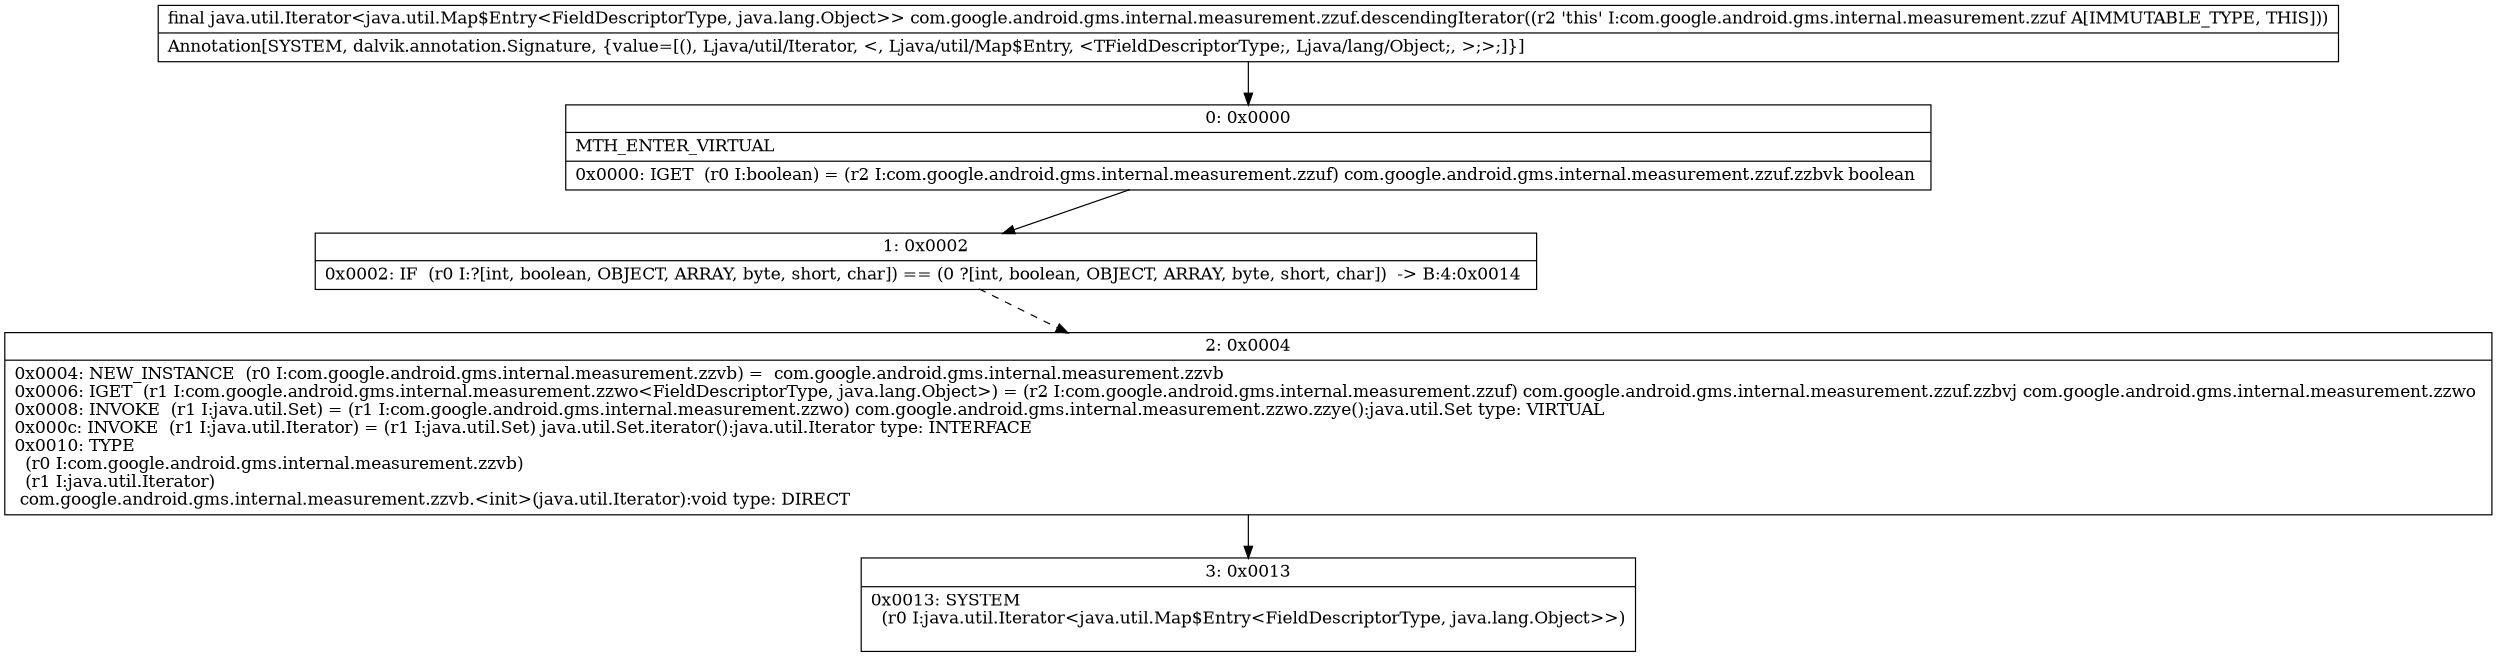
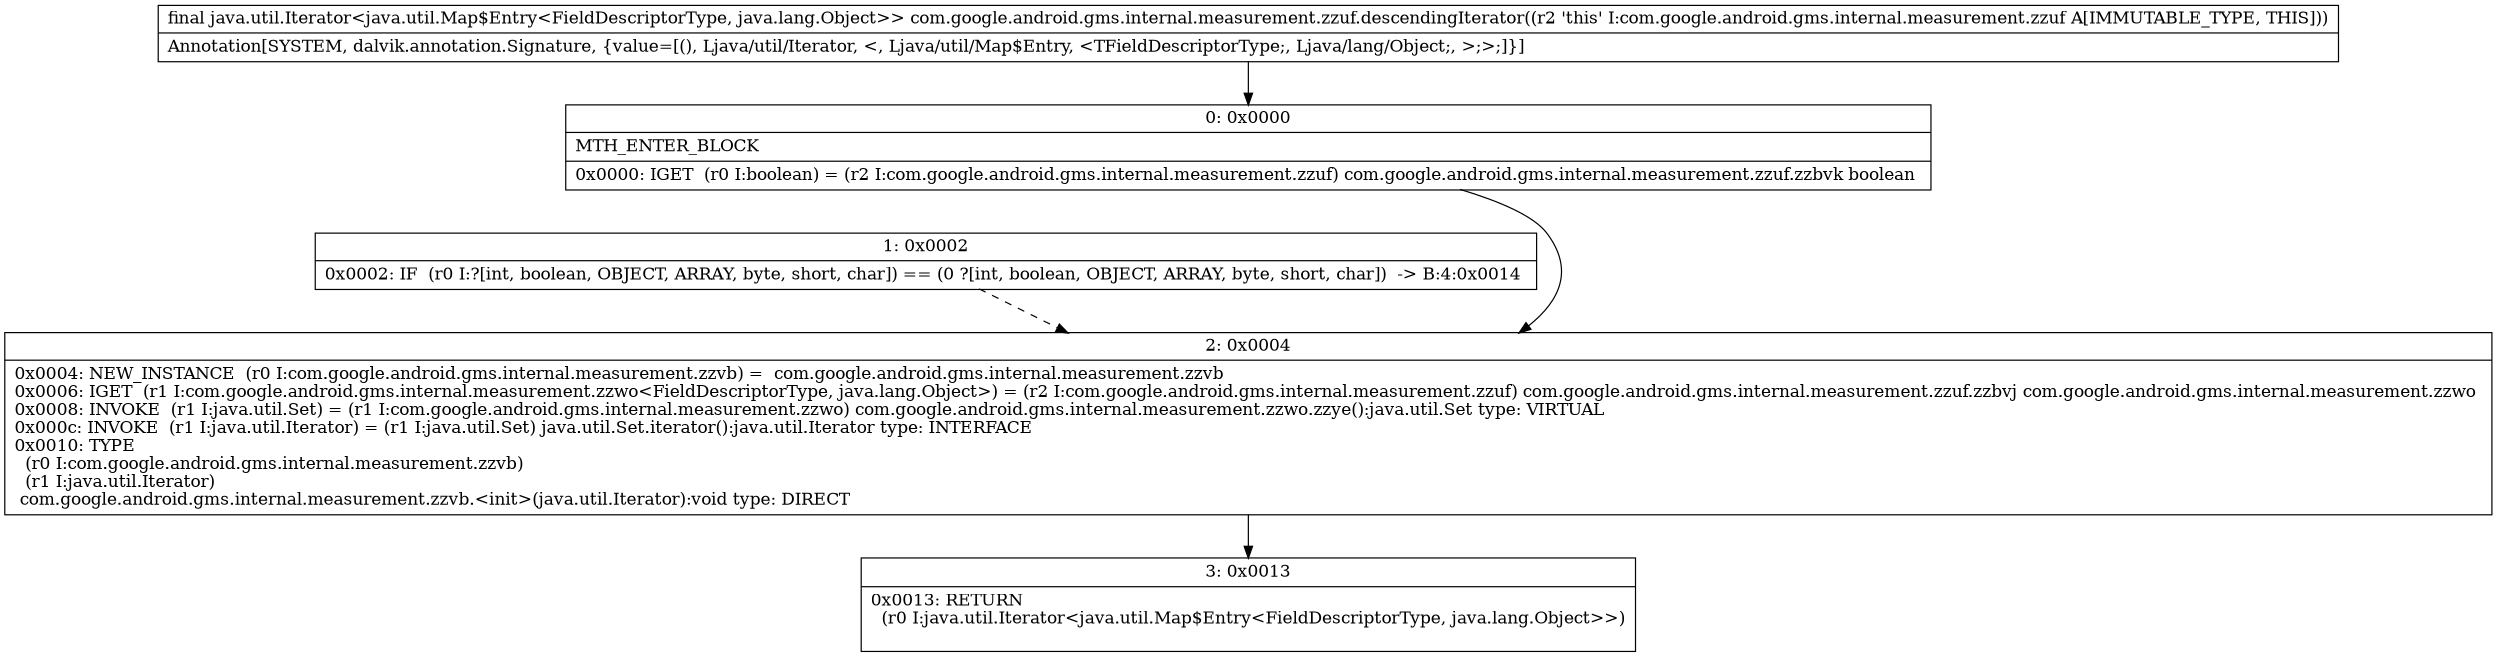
(675, 146) -> (668, 146)
(1072, 210) -> (1549, 237)
(951, 601) -> (952, 601)
